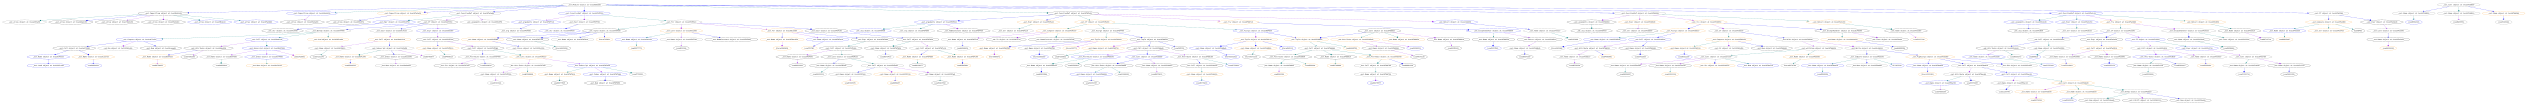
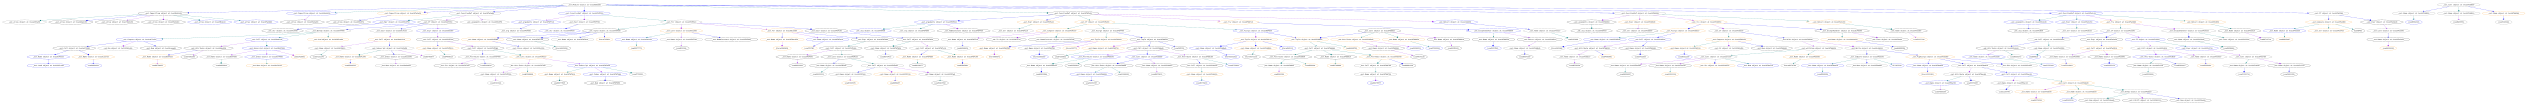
none -> (1434, 48)
